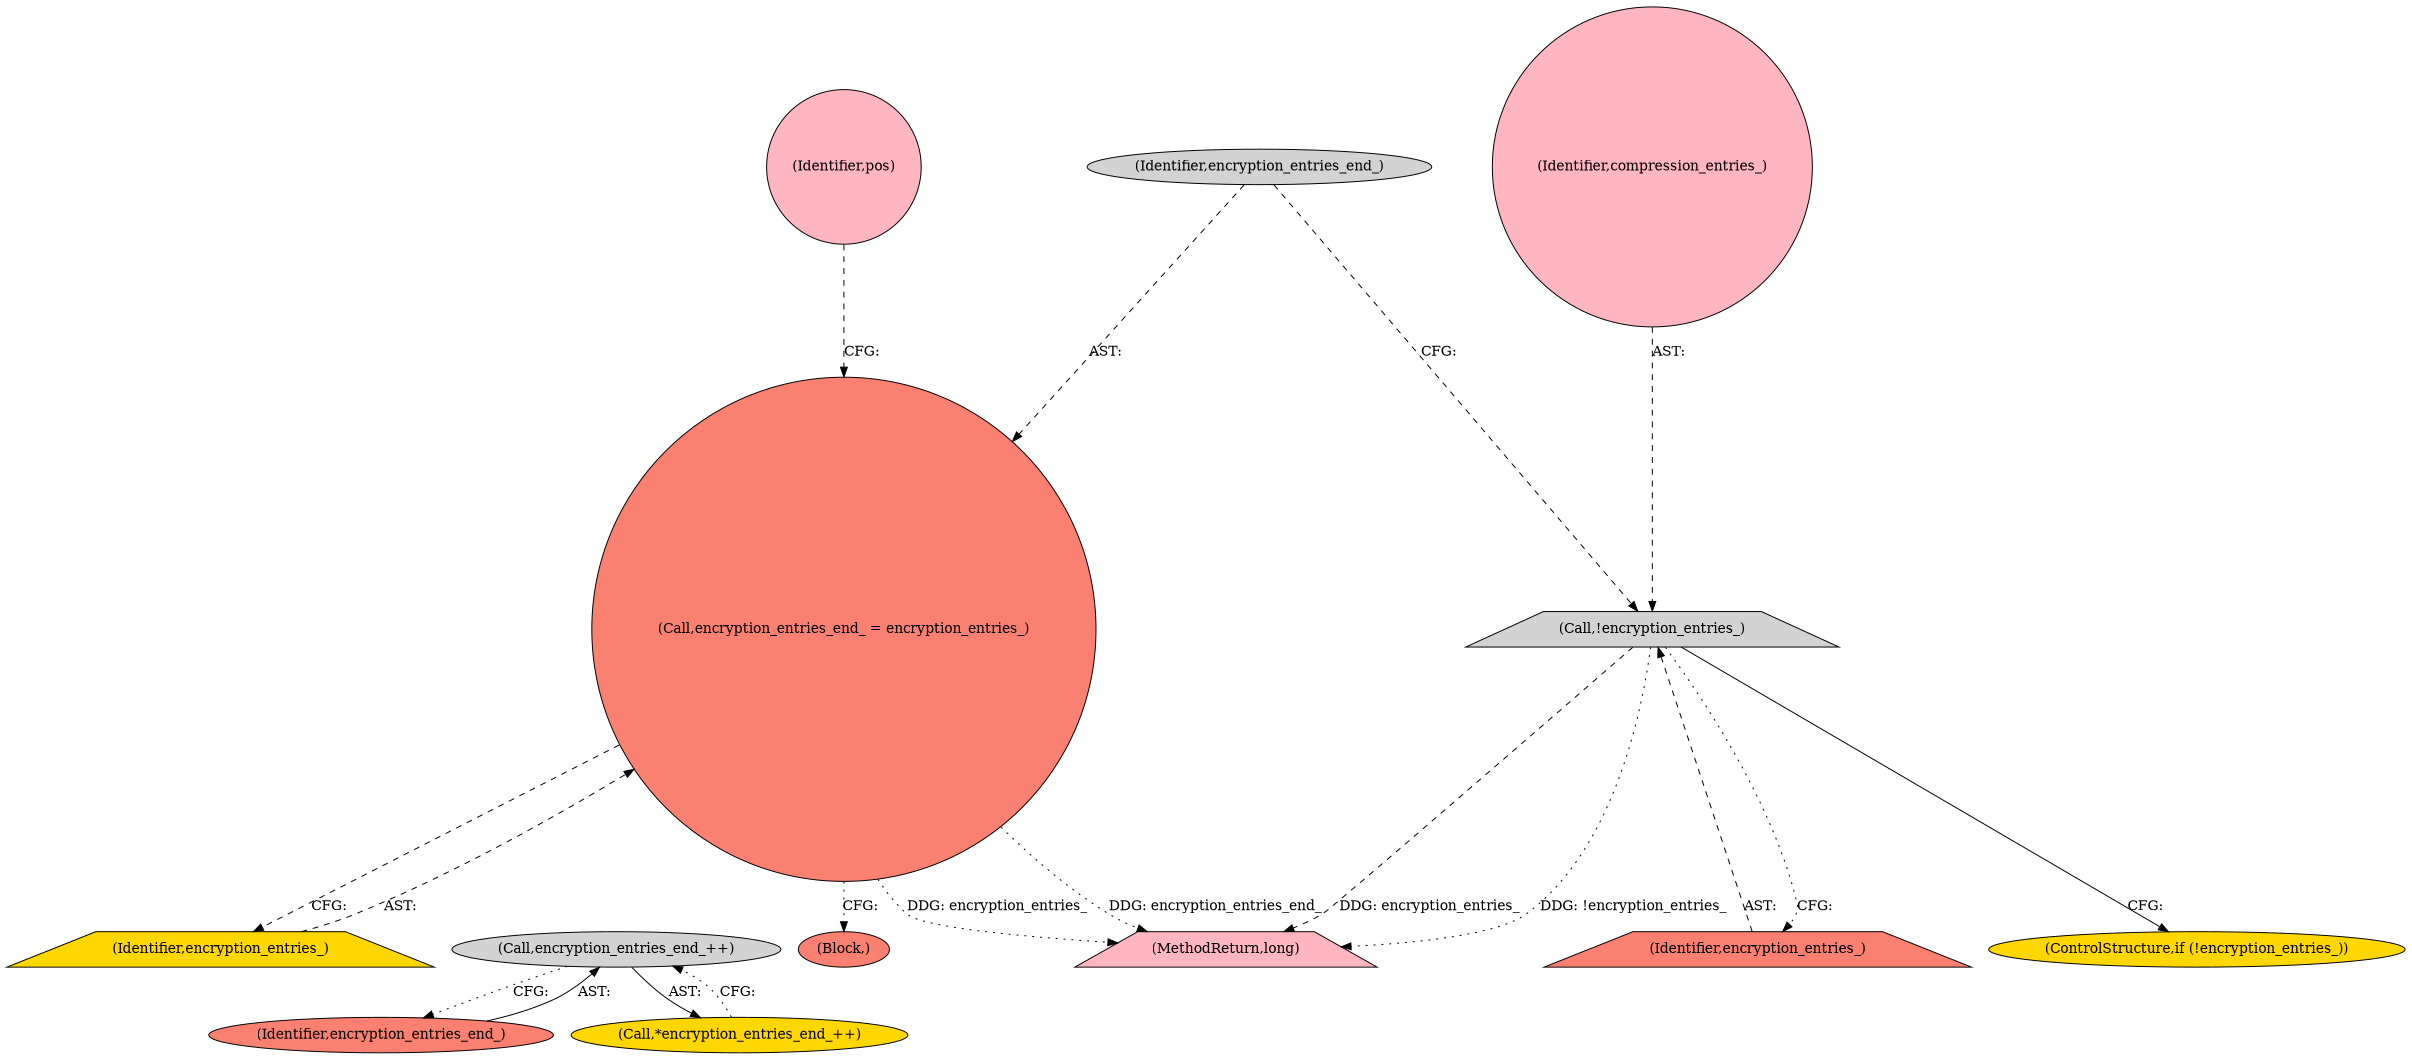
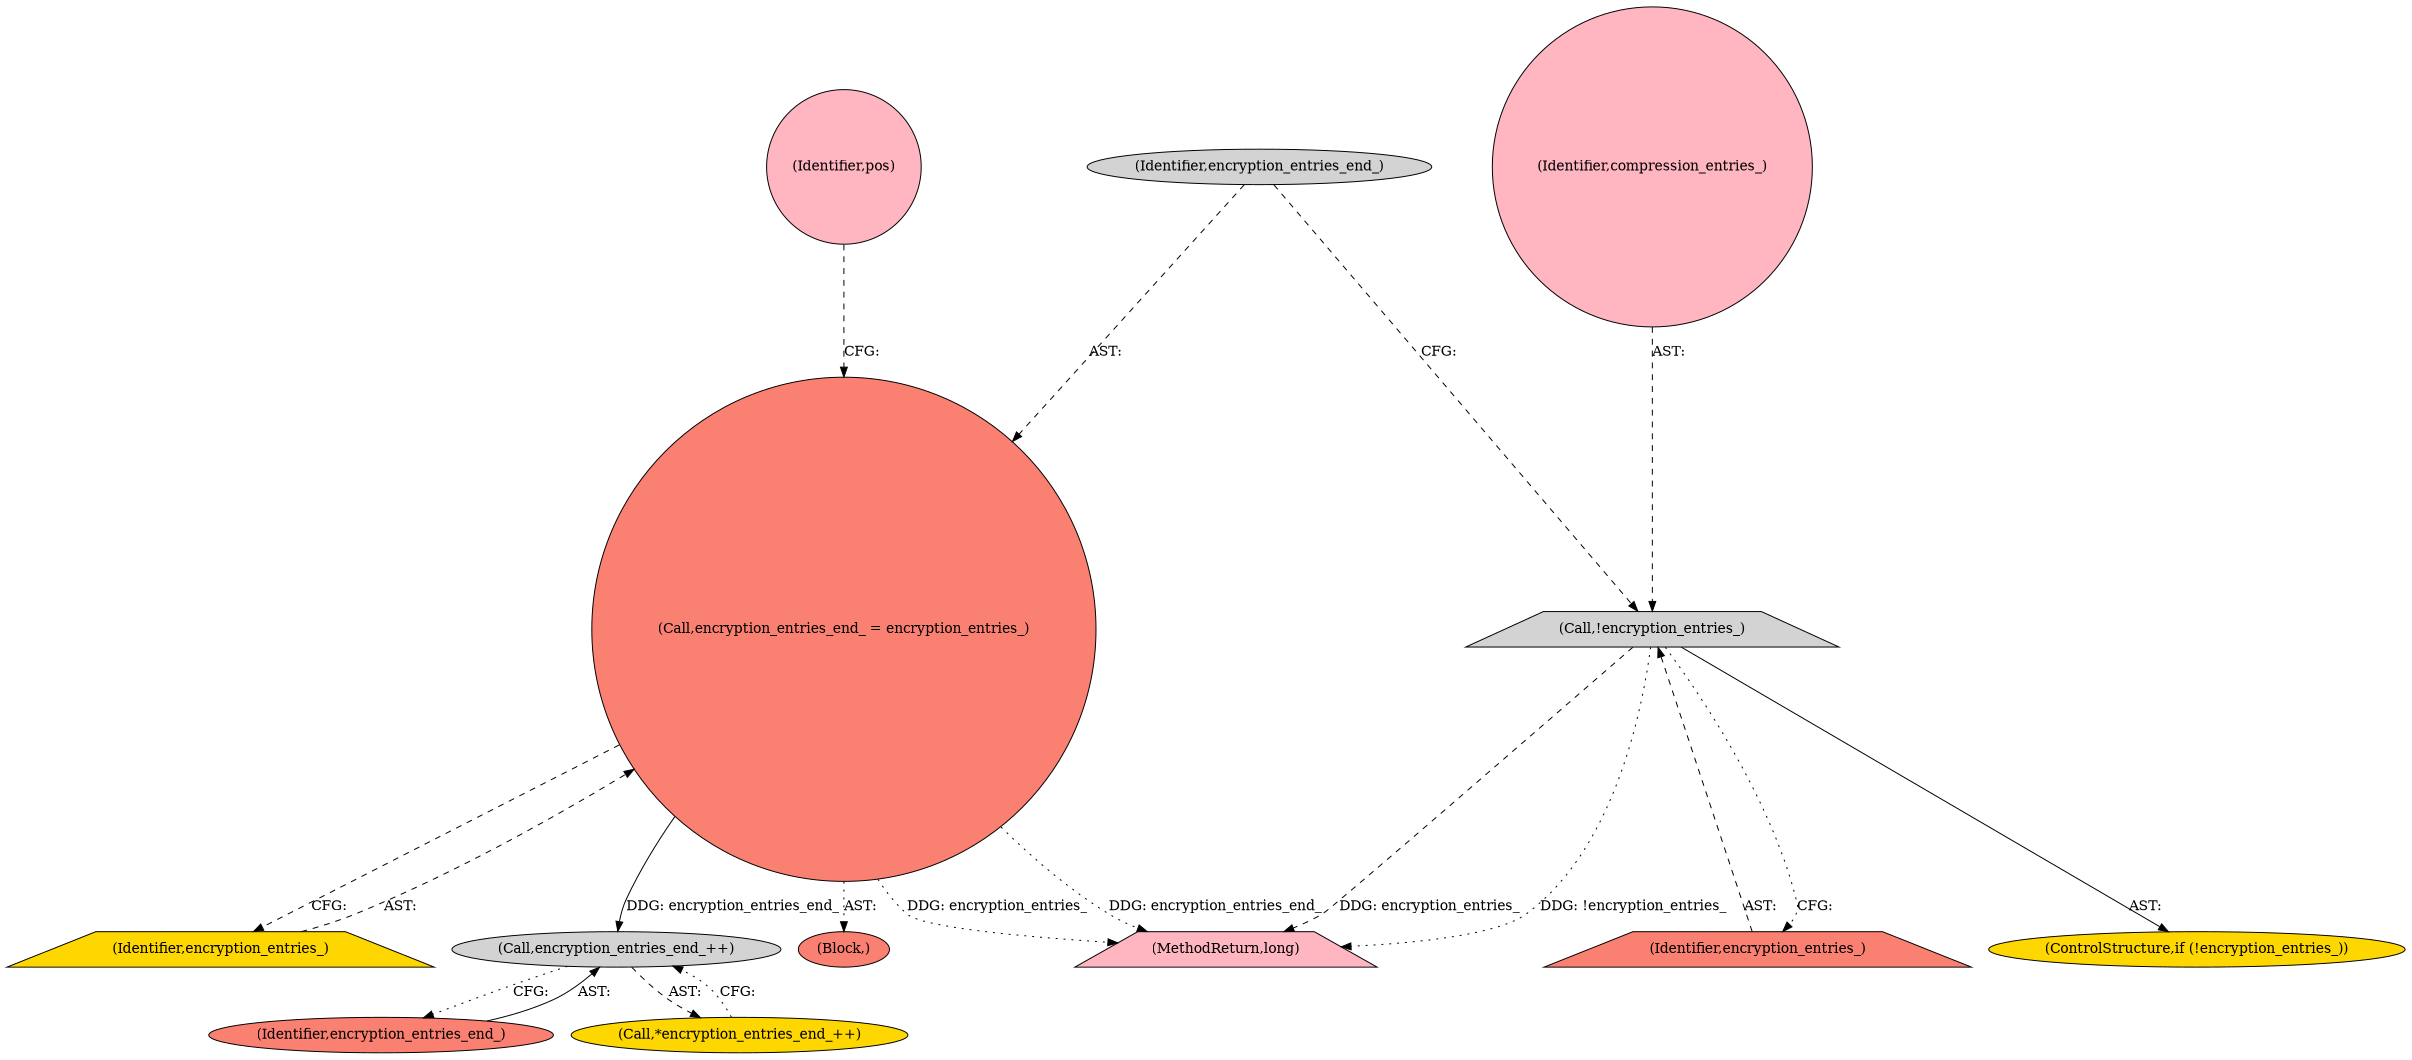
none -> (643, 867)
(863, 907) -> (863, 907)
(2148, 907) -> (2148, 907)
(660, 993) -> (660, 993)
